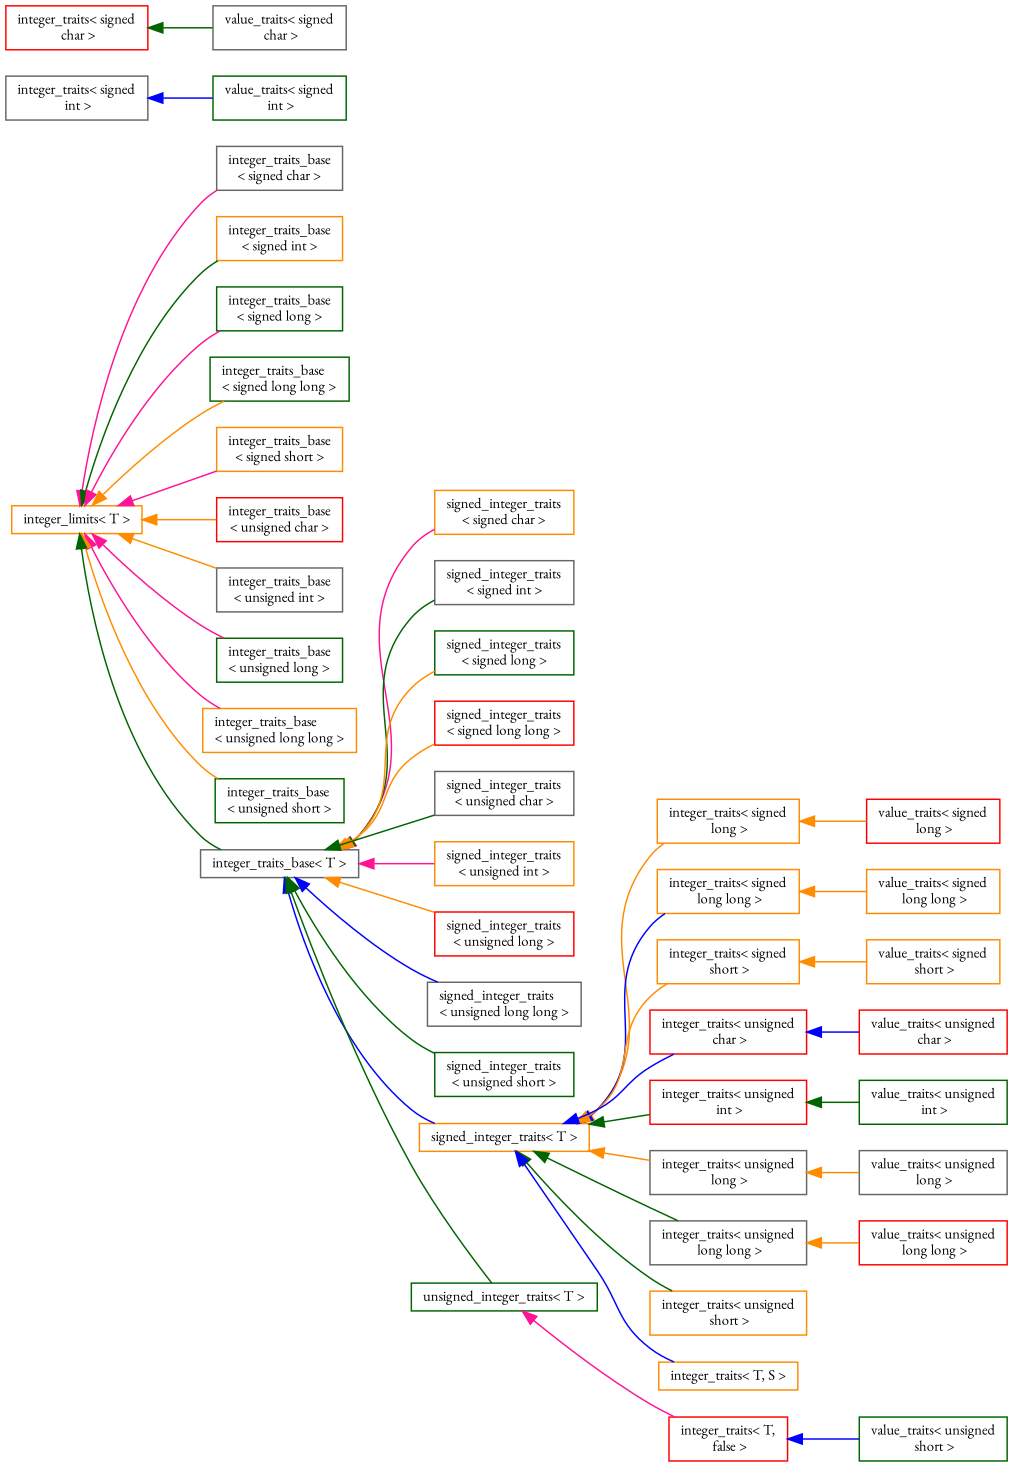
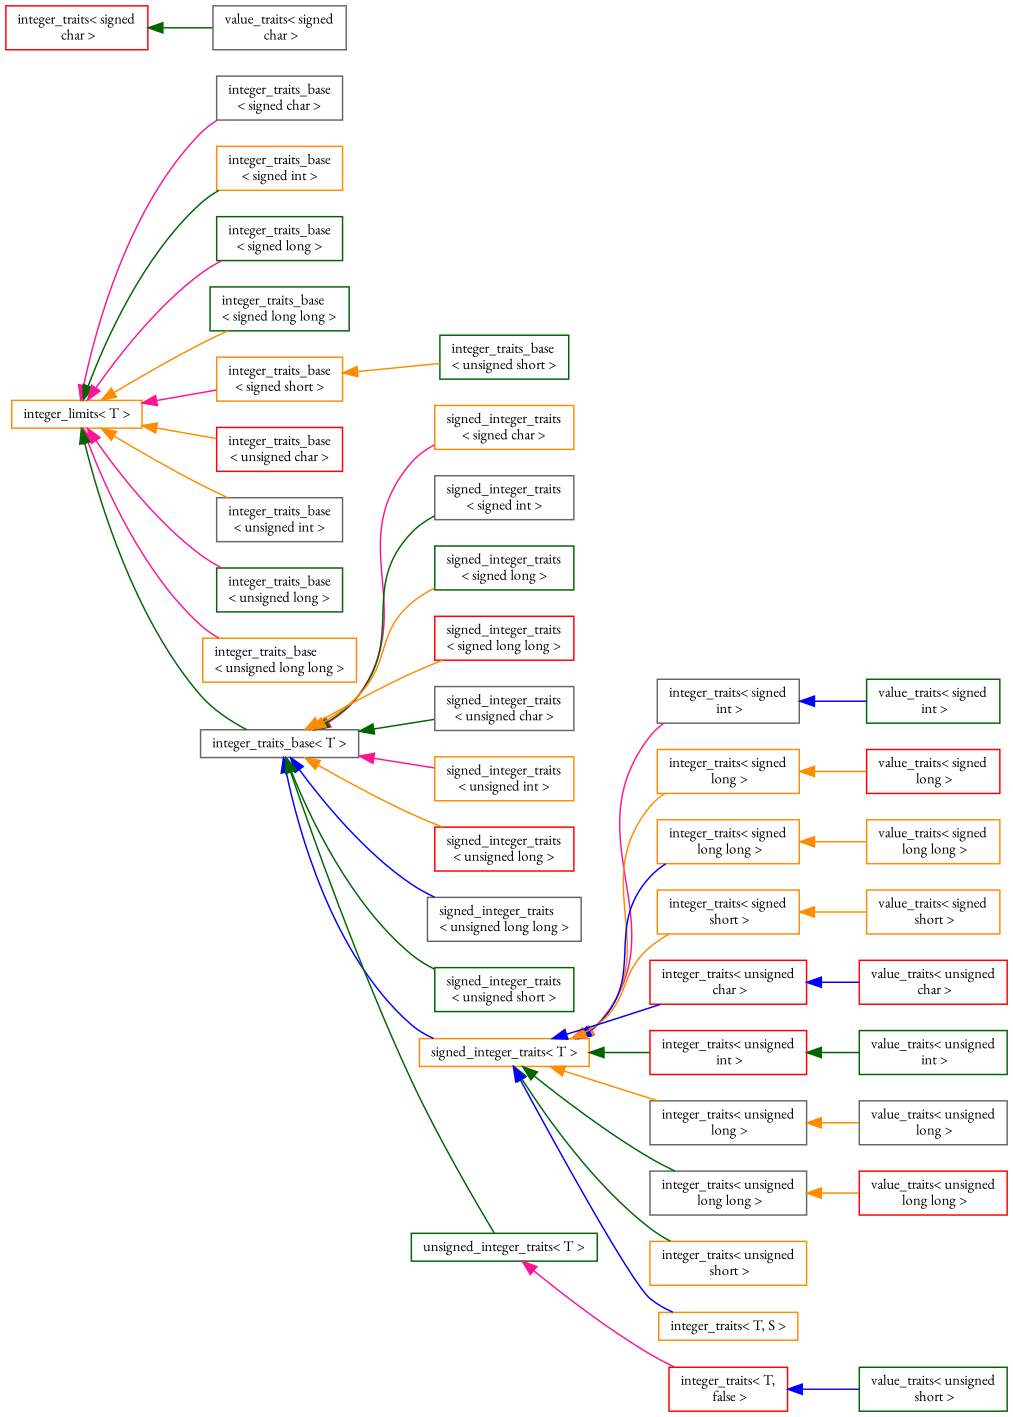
(135, 674) -> (399, 368)
none -> (621, 835)
